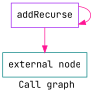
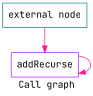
(45, 37) -> (45, 37)
